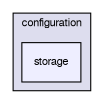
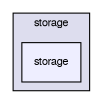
(52, 24) -> (51, 24)
